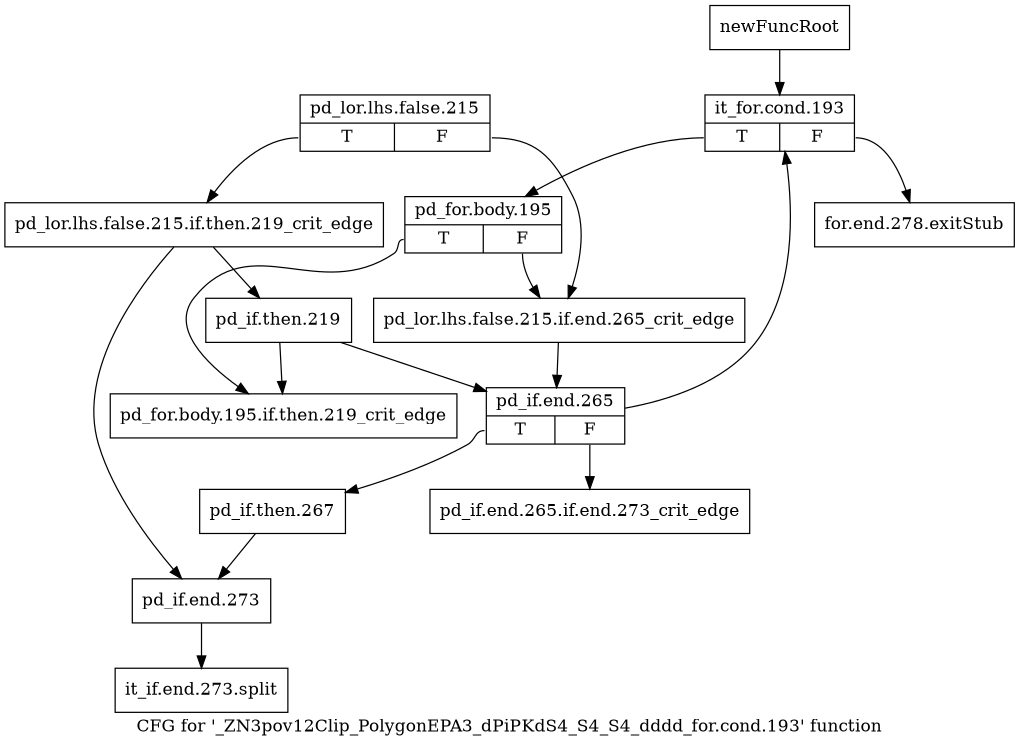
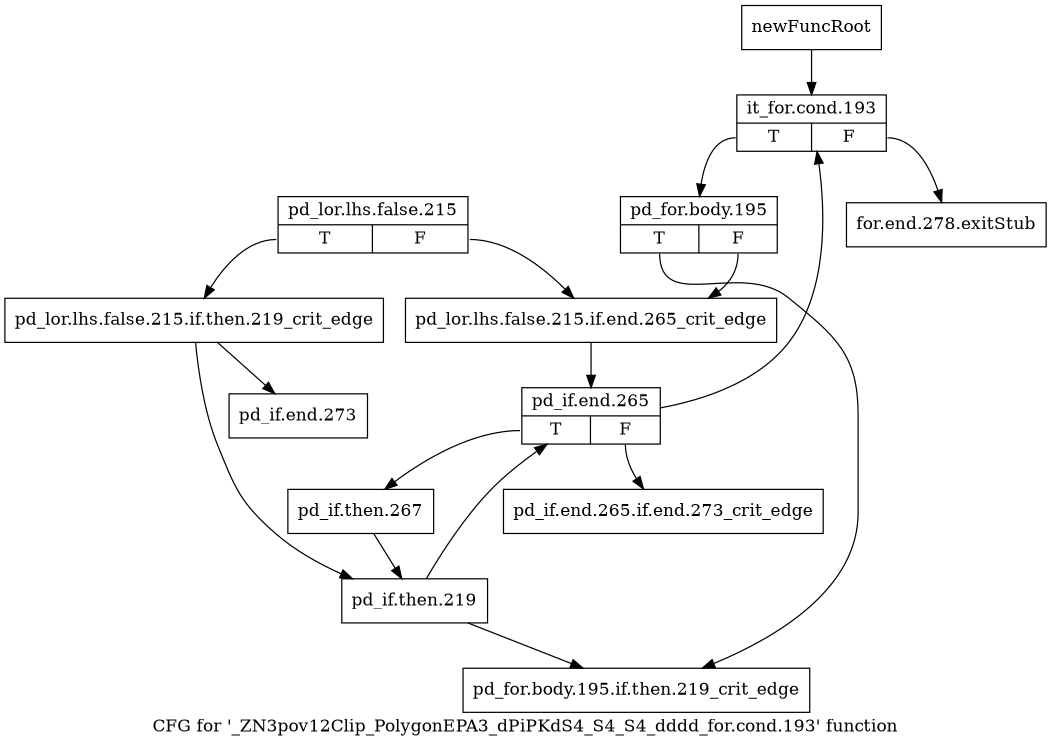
(241, 551) -> (385, 551)
(202, 690) -> none
